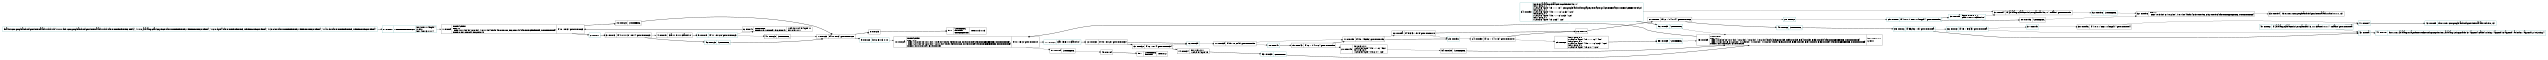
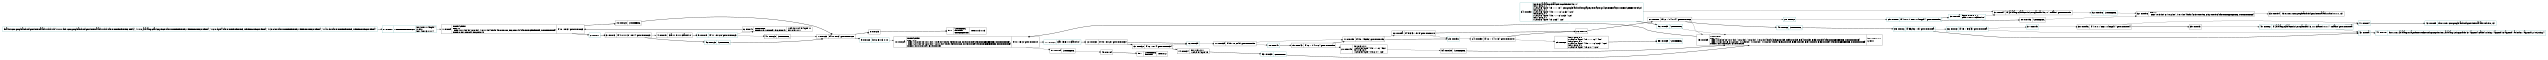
none -> (2195, 27)
(1689, 41) -> (1695, 29)
